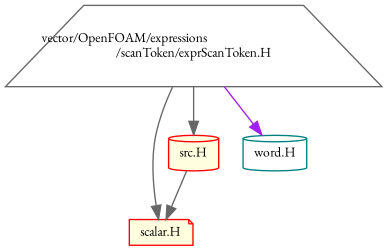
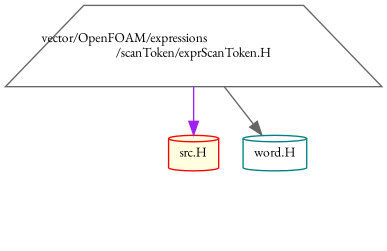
(194, 104) -> (194, 104)
(239, 105) -> (239, 105)
(161, 232) -> none
